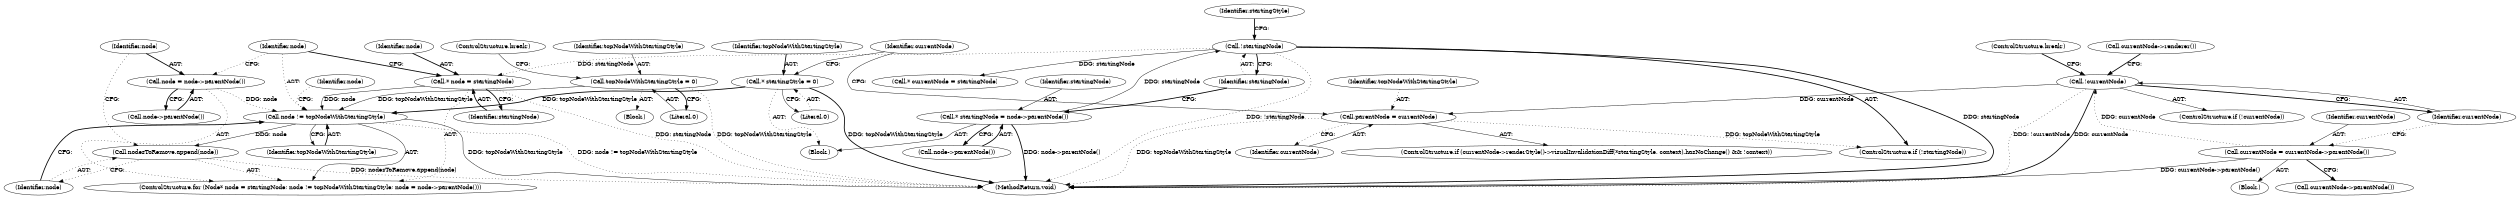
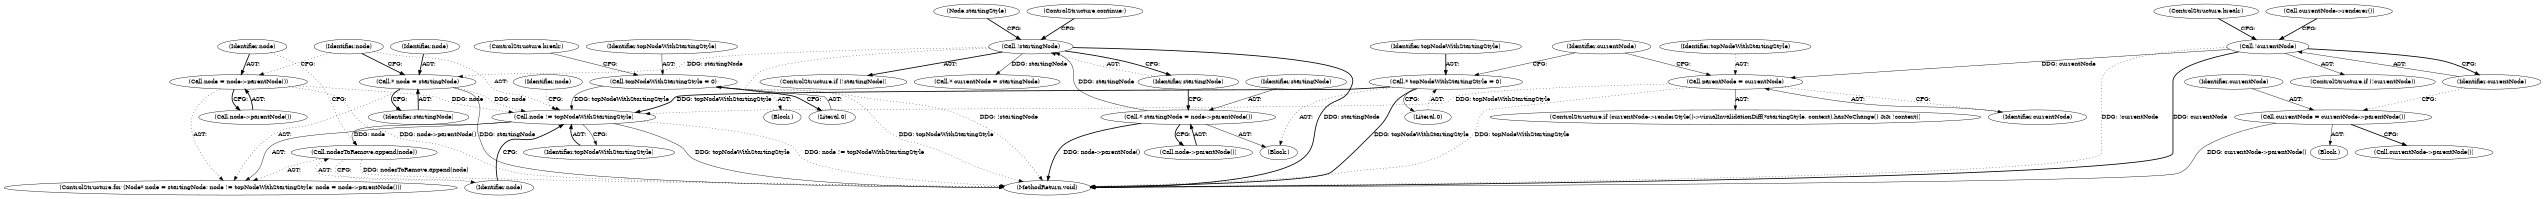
none -> (1085, 11)
(1254, 11) -> (977, 11)
(782, 82) -> (1446, 82)
(370, 91) -> (488, 98)
(1652, 133) -> (1161, 108)
(2159, 134) -> none
(731, 162) -> (609, 177)
none -> (579, 178)
